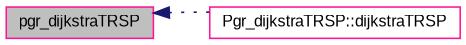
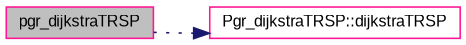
(189, 12) -> (173, 33)
